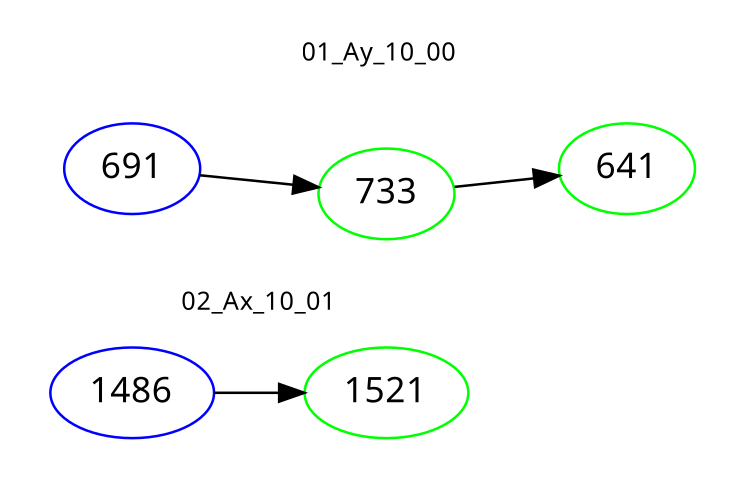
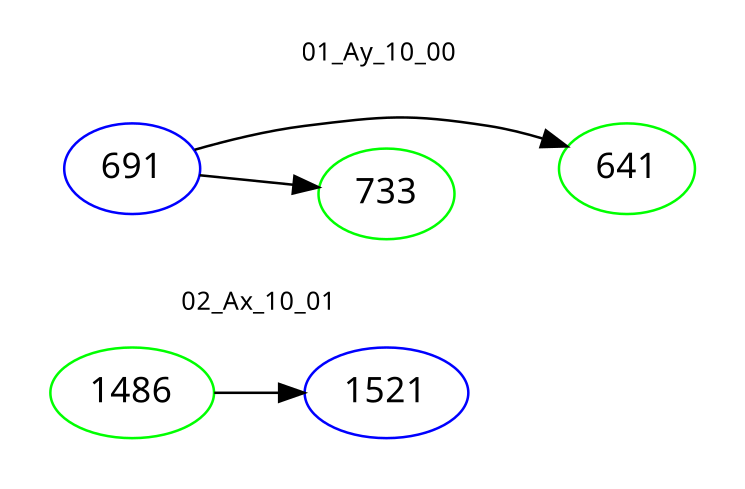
(494, 183) -> (368, 119)
(132, 393) -> (132, 393)
(386, 393) -> (386, 393)
